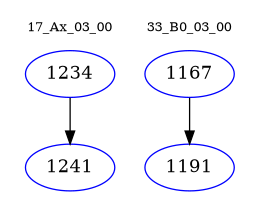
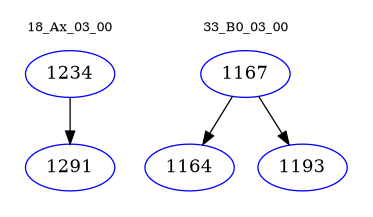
(70, 28) -> (70, 28)
(70, 168) -> (70, 168)
none -> (190, 168)
(190, 168) -> (303, 168)
